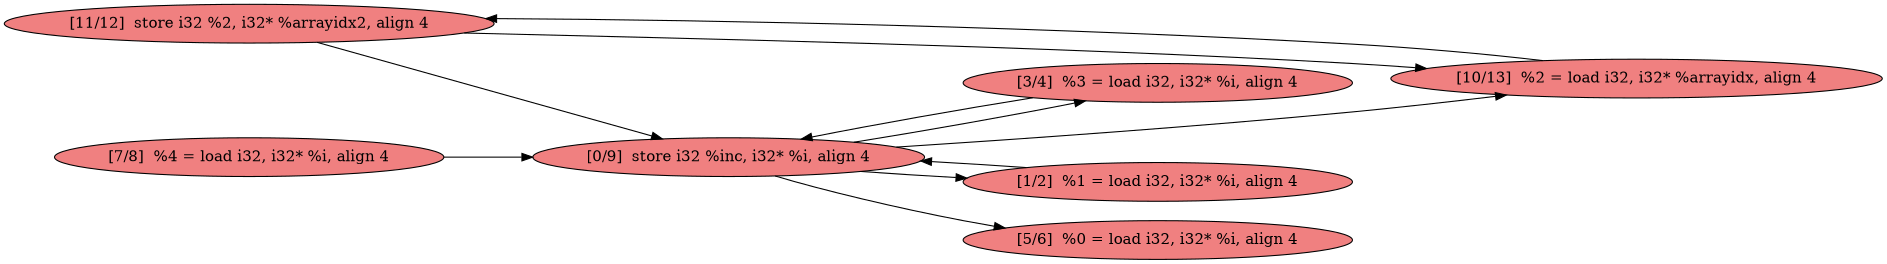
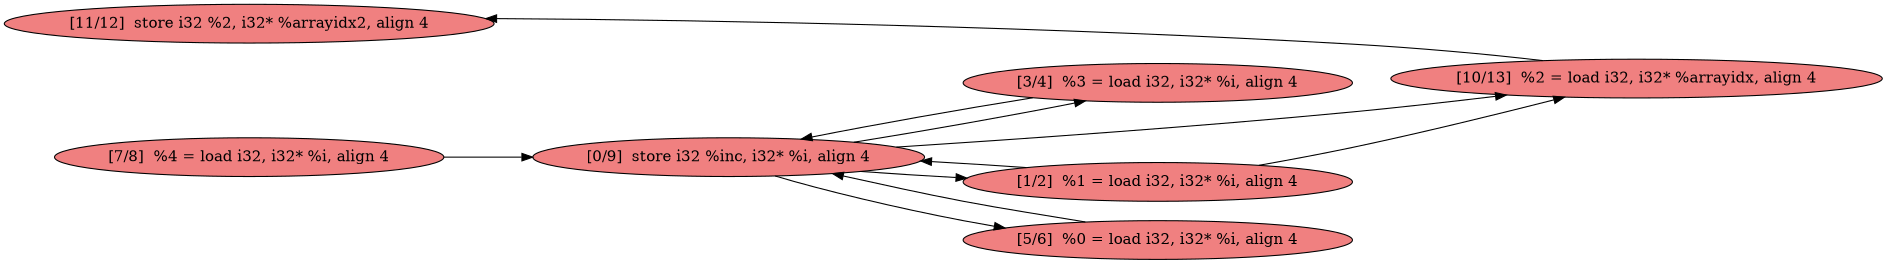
(940, 46) -> (1407, 135)
(485, 89) -> (964, 201)
